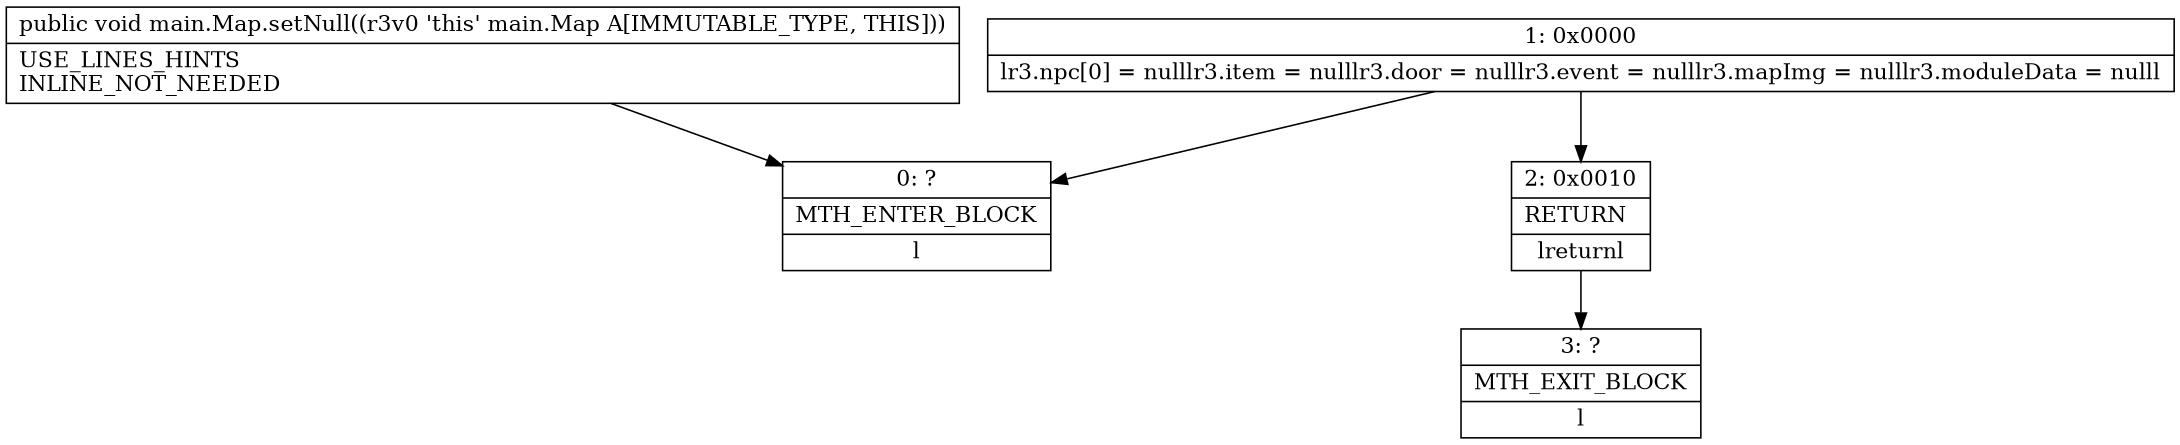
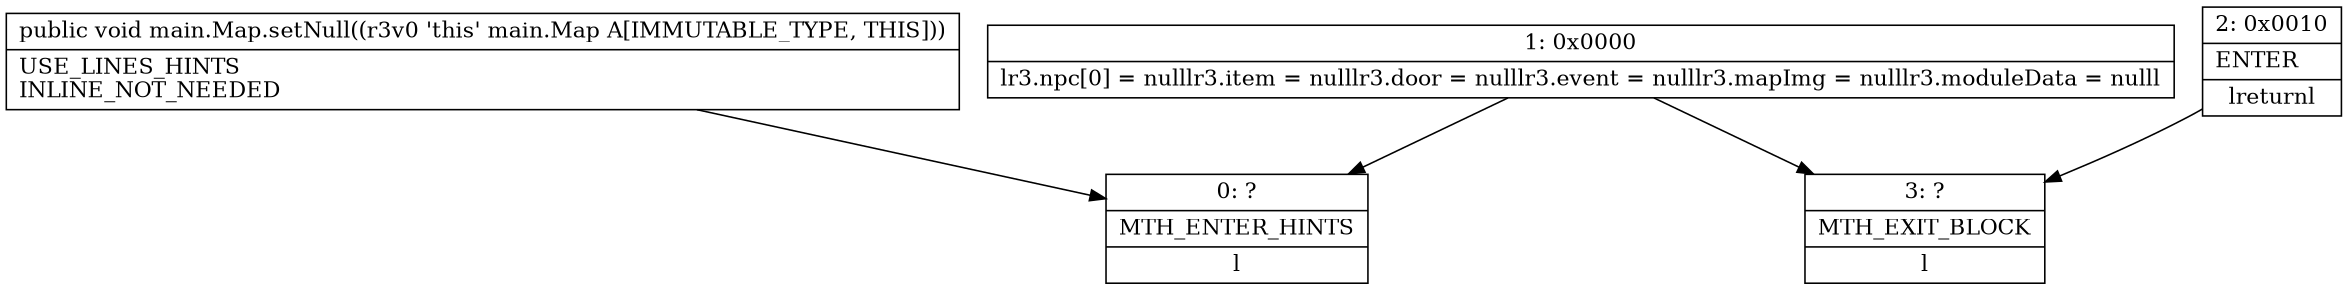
(1581, 119) -> (1726, 133)
(917, 215) -> (1237, 228)
(1575, 215) -> (2257, 61)
